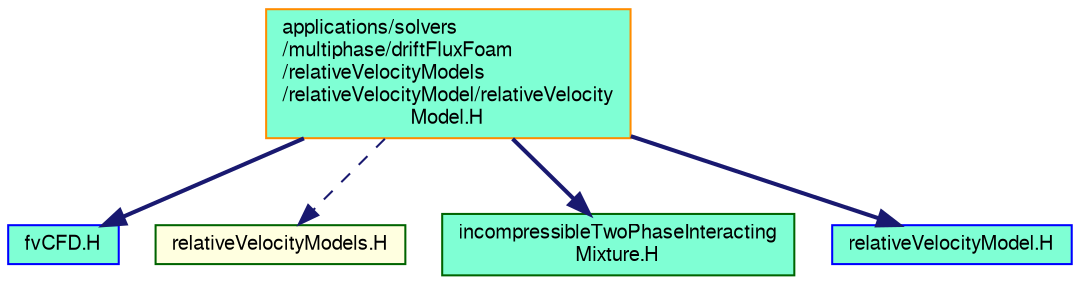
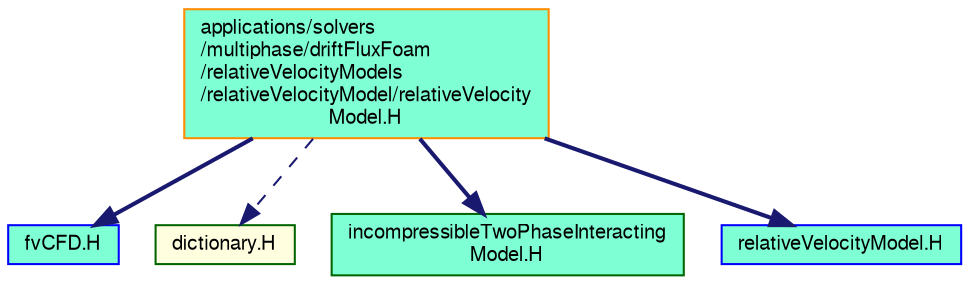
(280, 245) -> (225, 245)
(618, 245) -> (508, 245)
